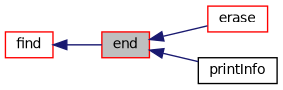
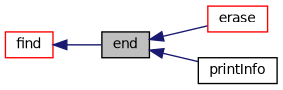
(126, 45) -> (126, 45)
